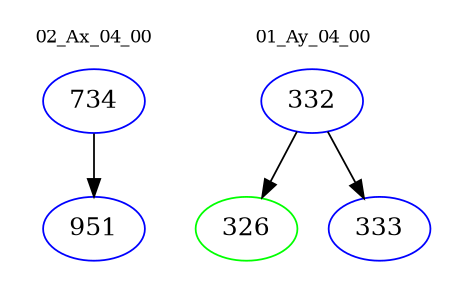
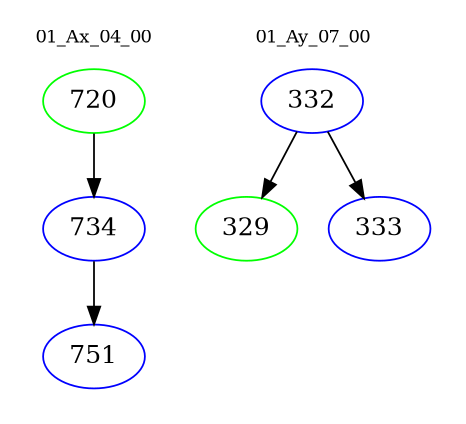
(94, 38) -> (94, 38)
(313, 38) -> (313, 38)
none -> (94, 101)
(94, 229) -> (94, 356)
(247, 229) -> (247, 229)
